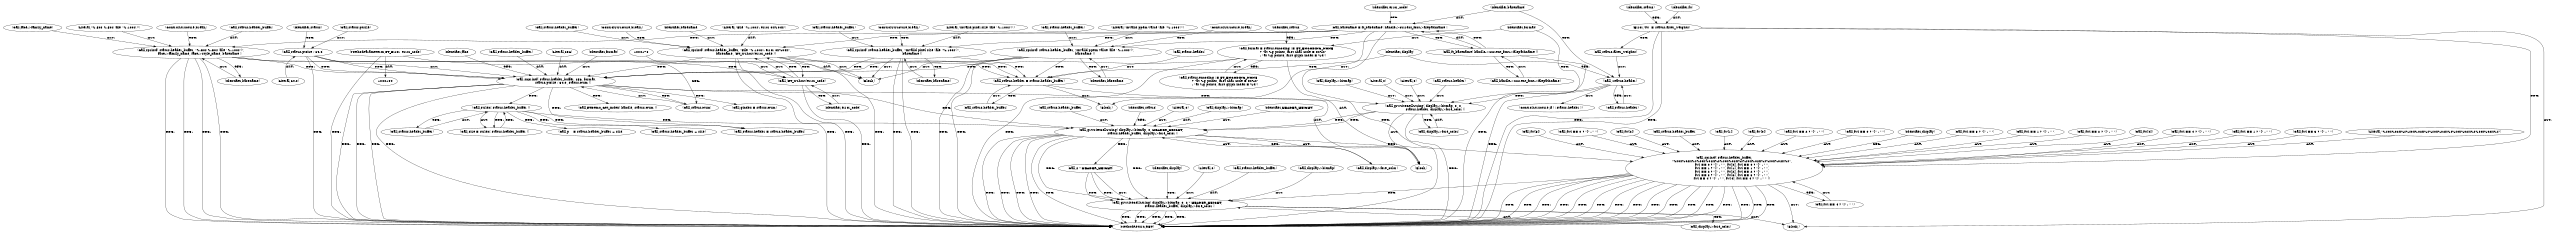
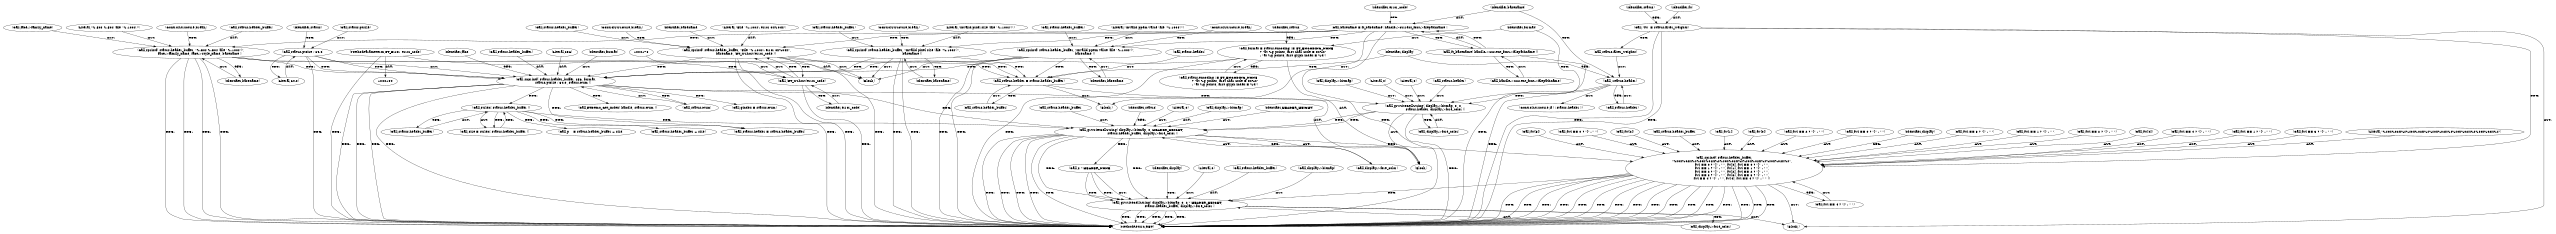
(1662, 28) -> (1662, 28)
(515, 61) -> (272, 64)
(1090, 168) -> (1090, 168)
